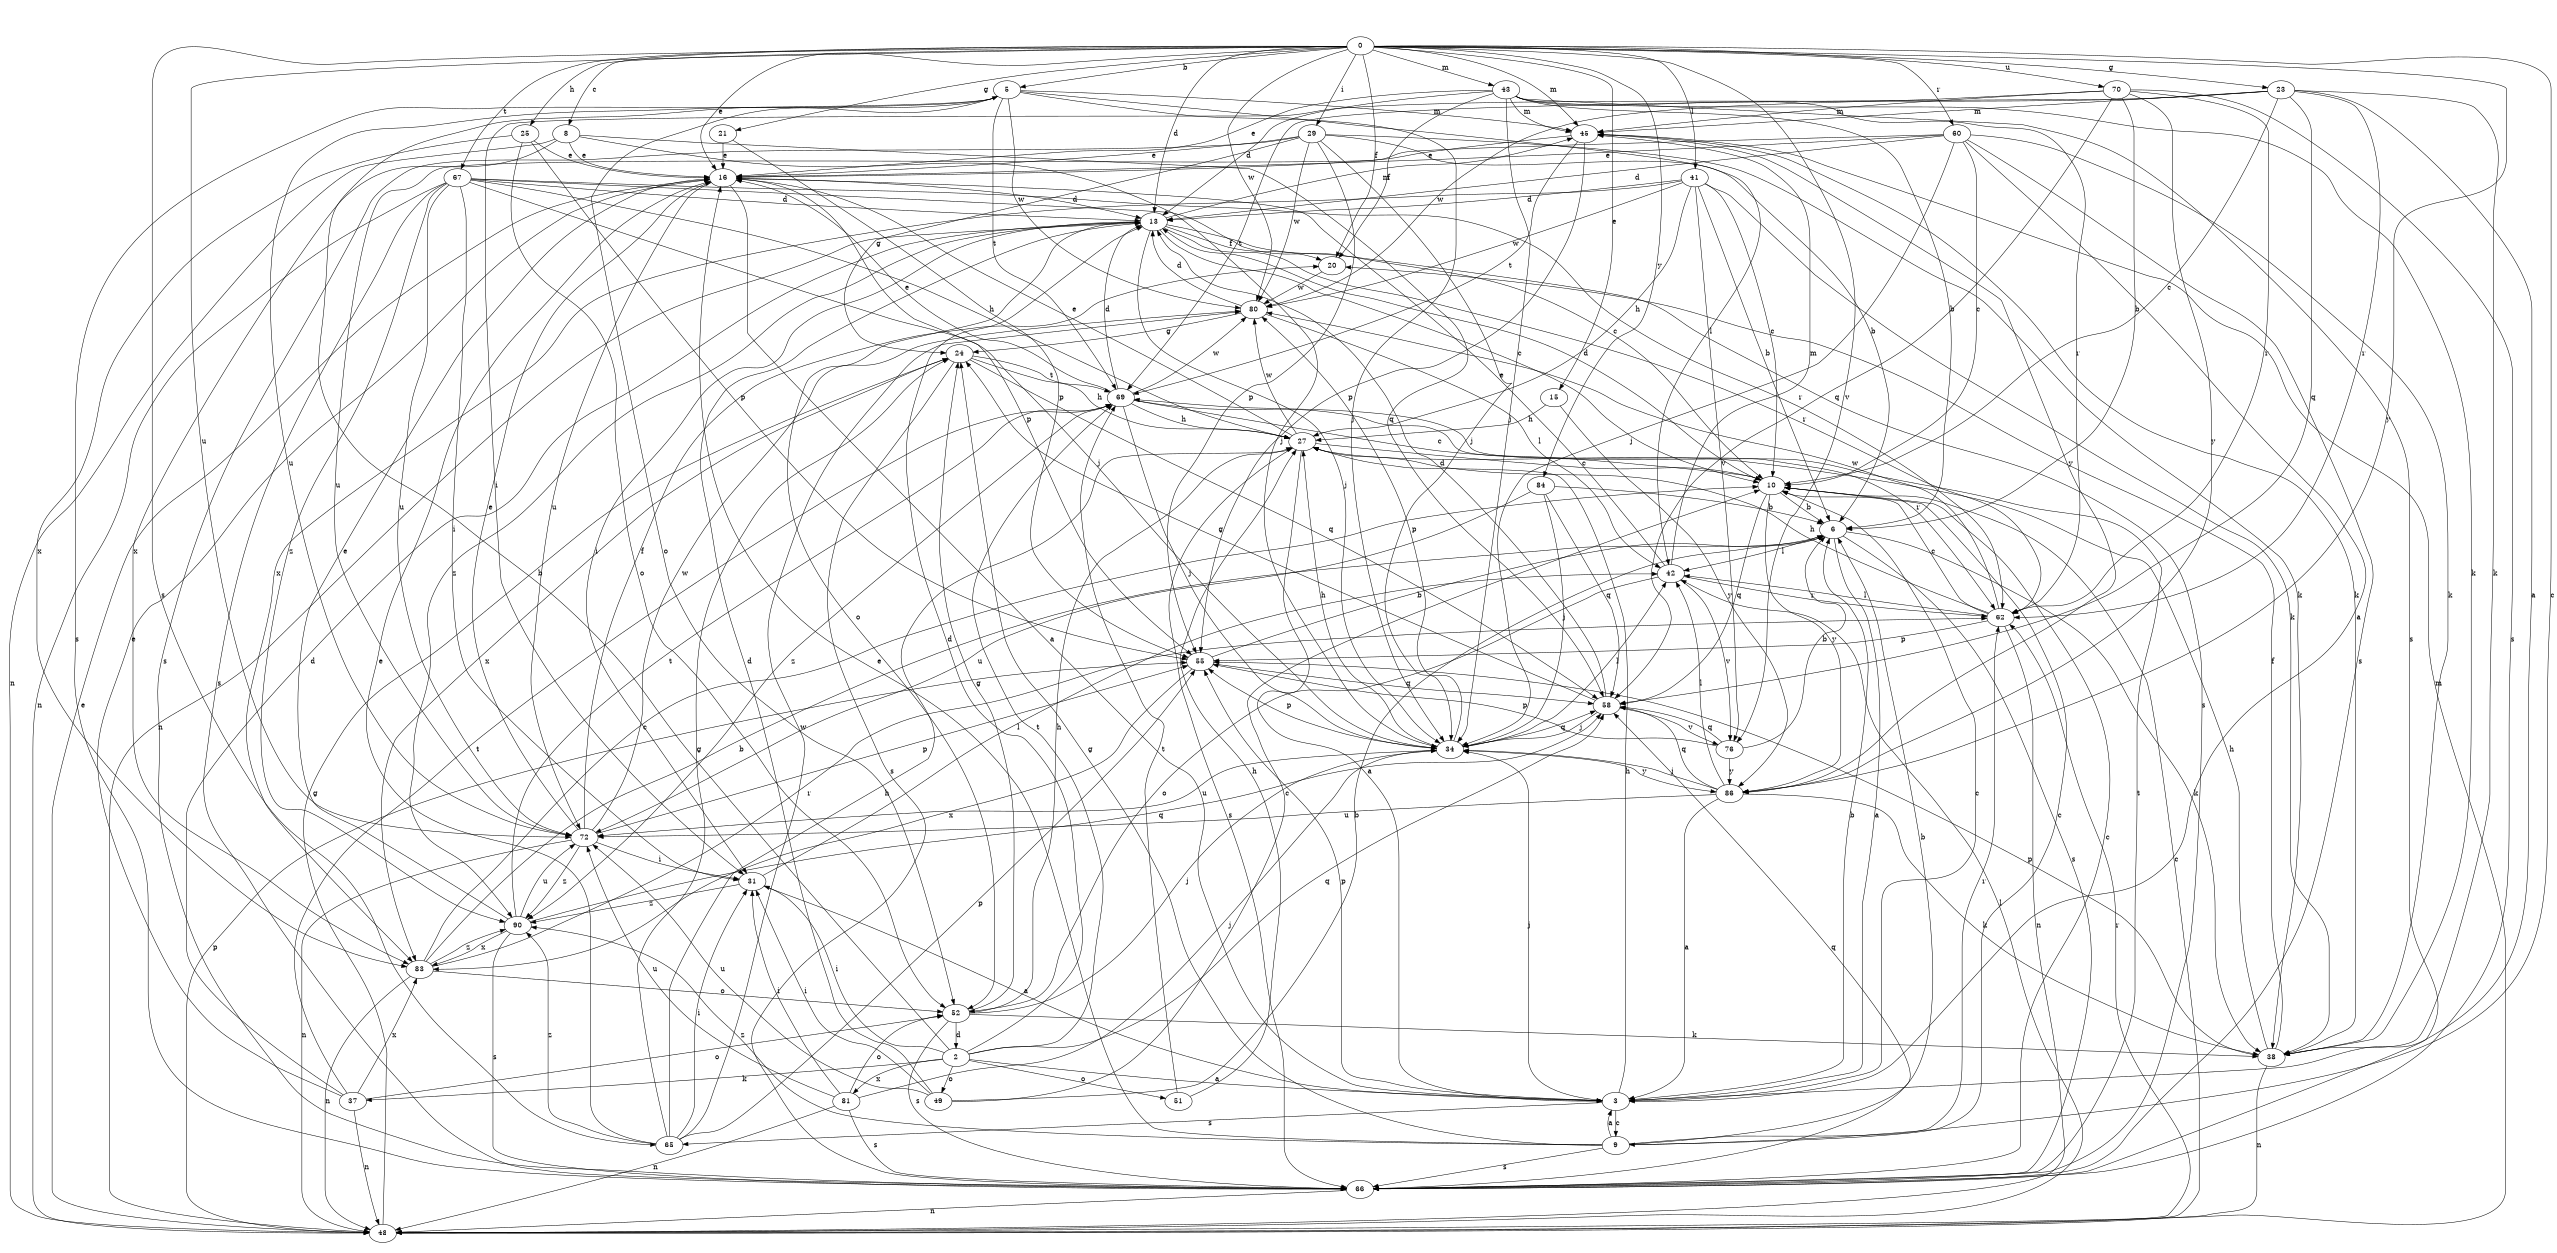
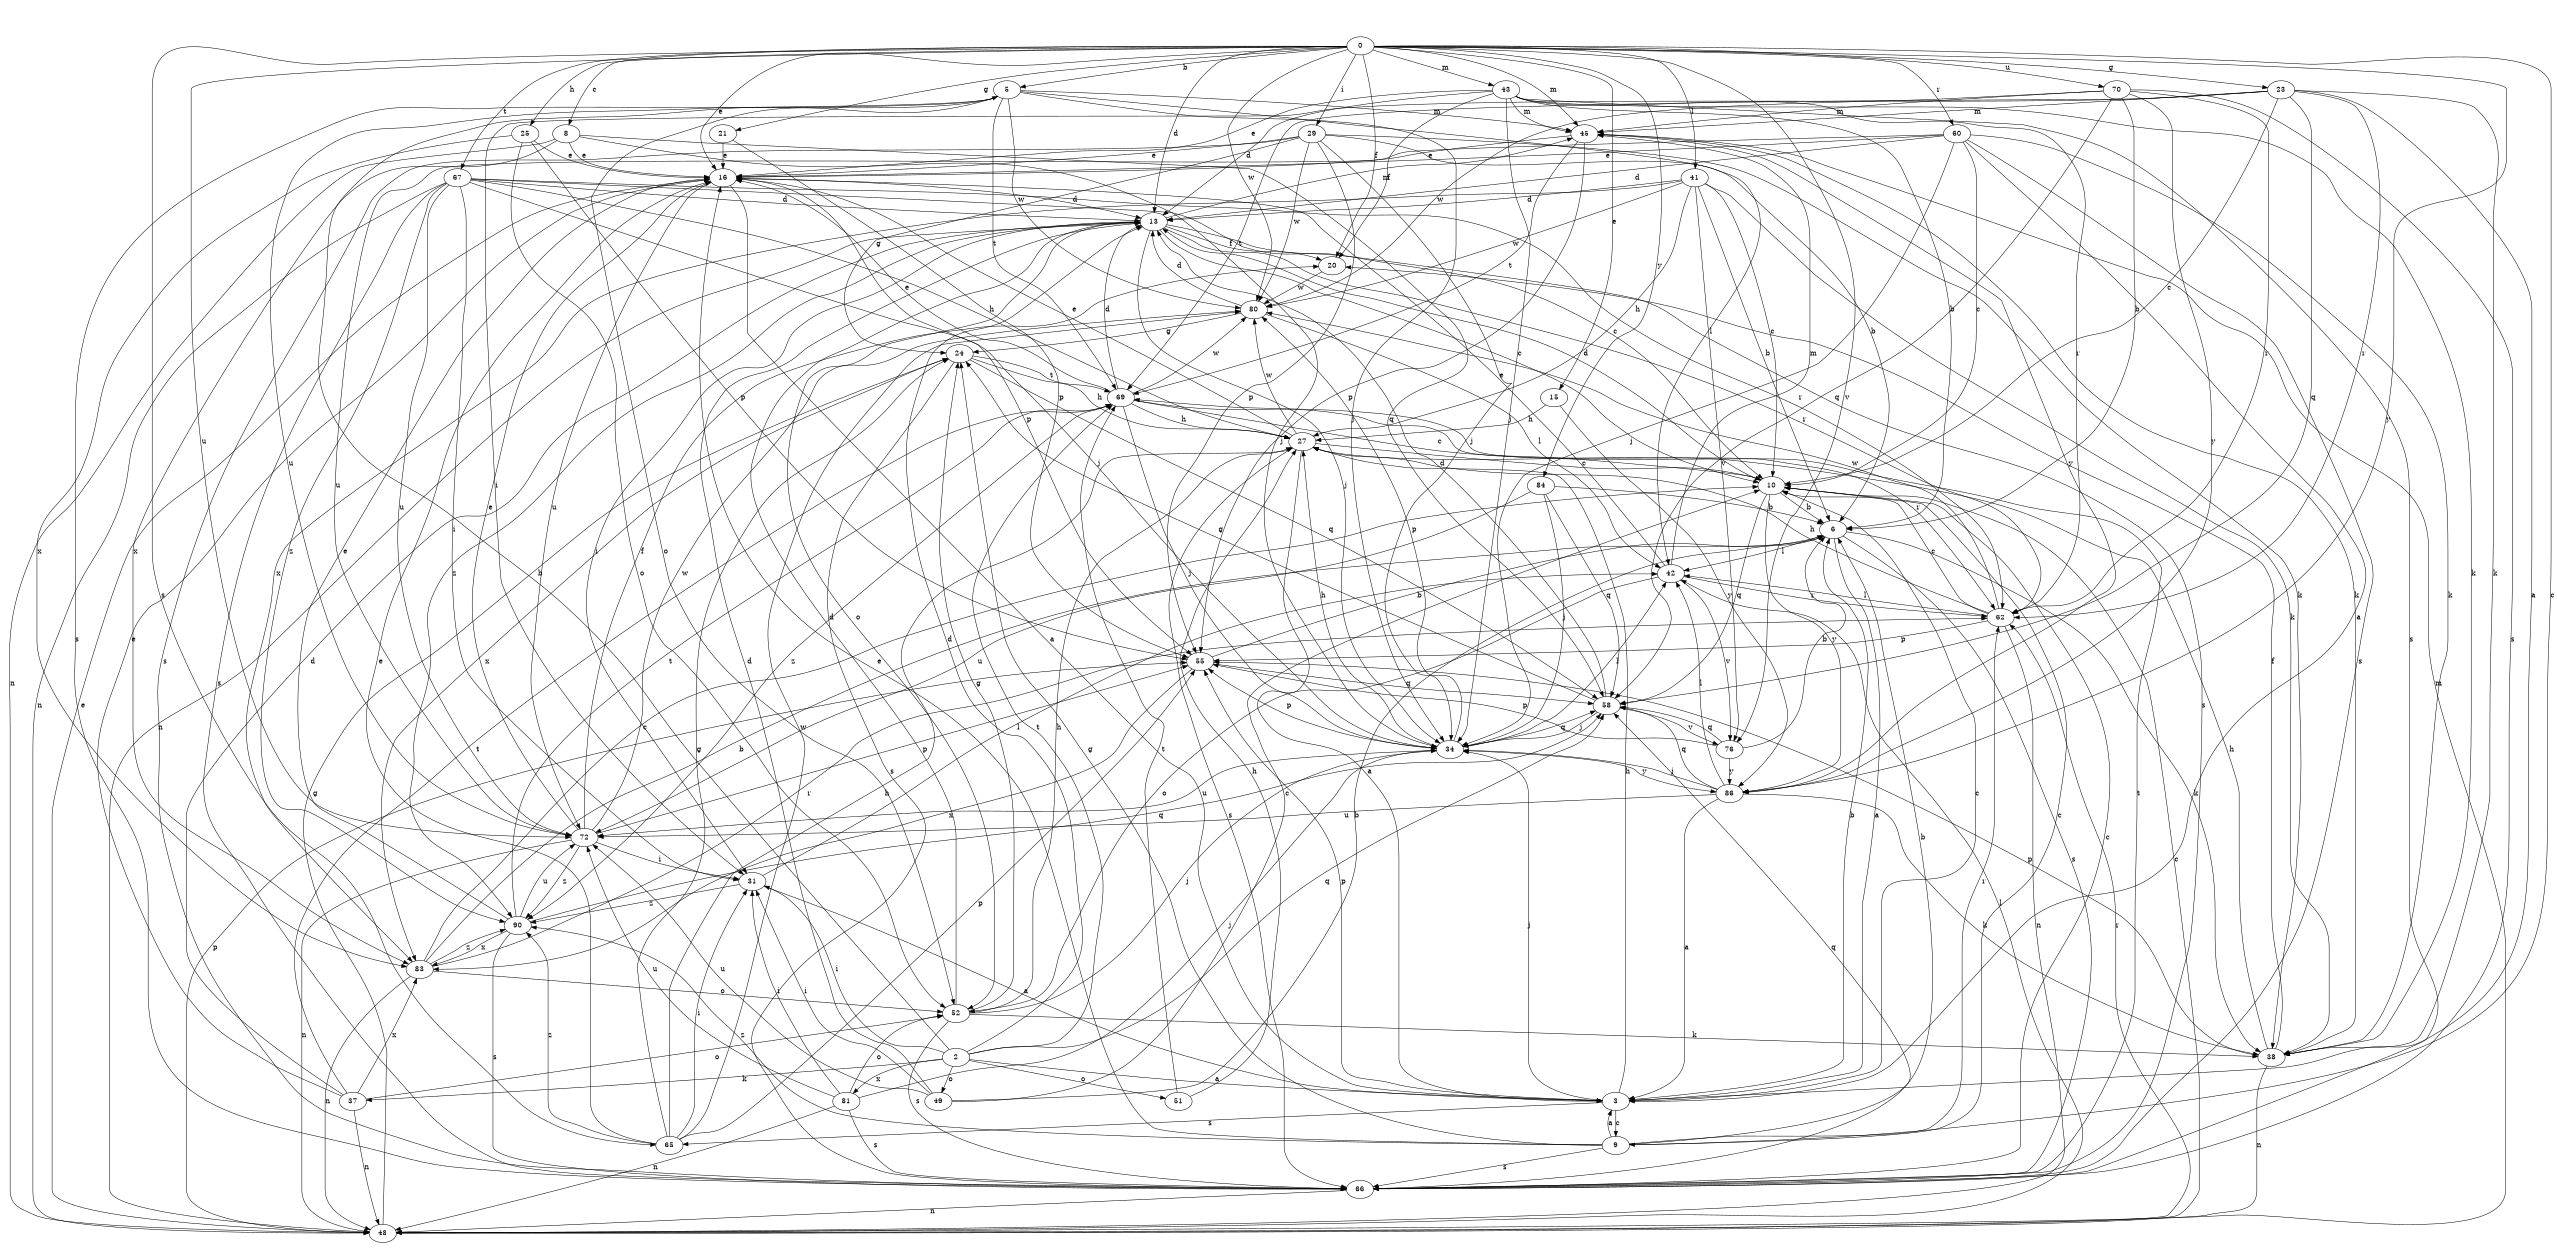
(956, 1033) -> (764, 522)
